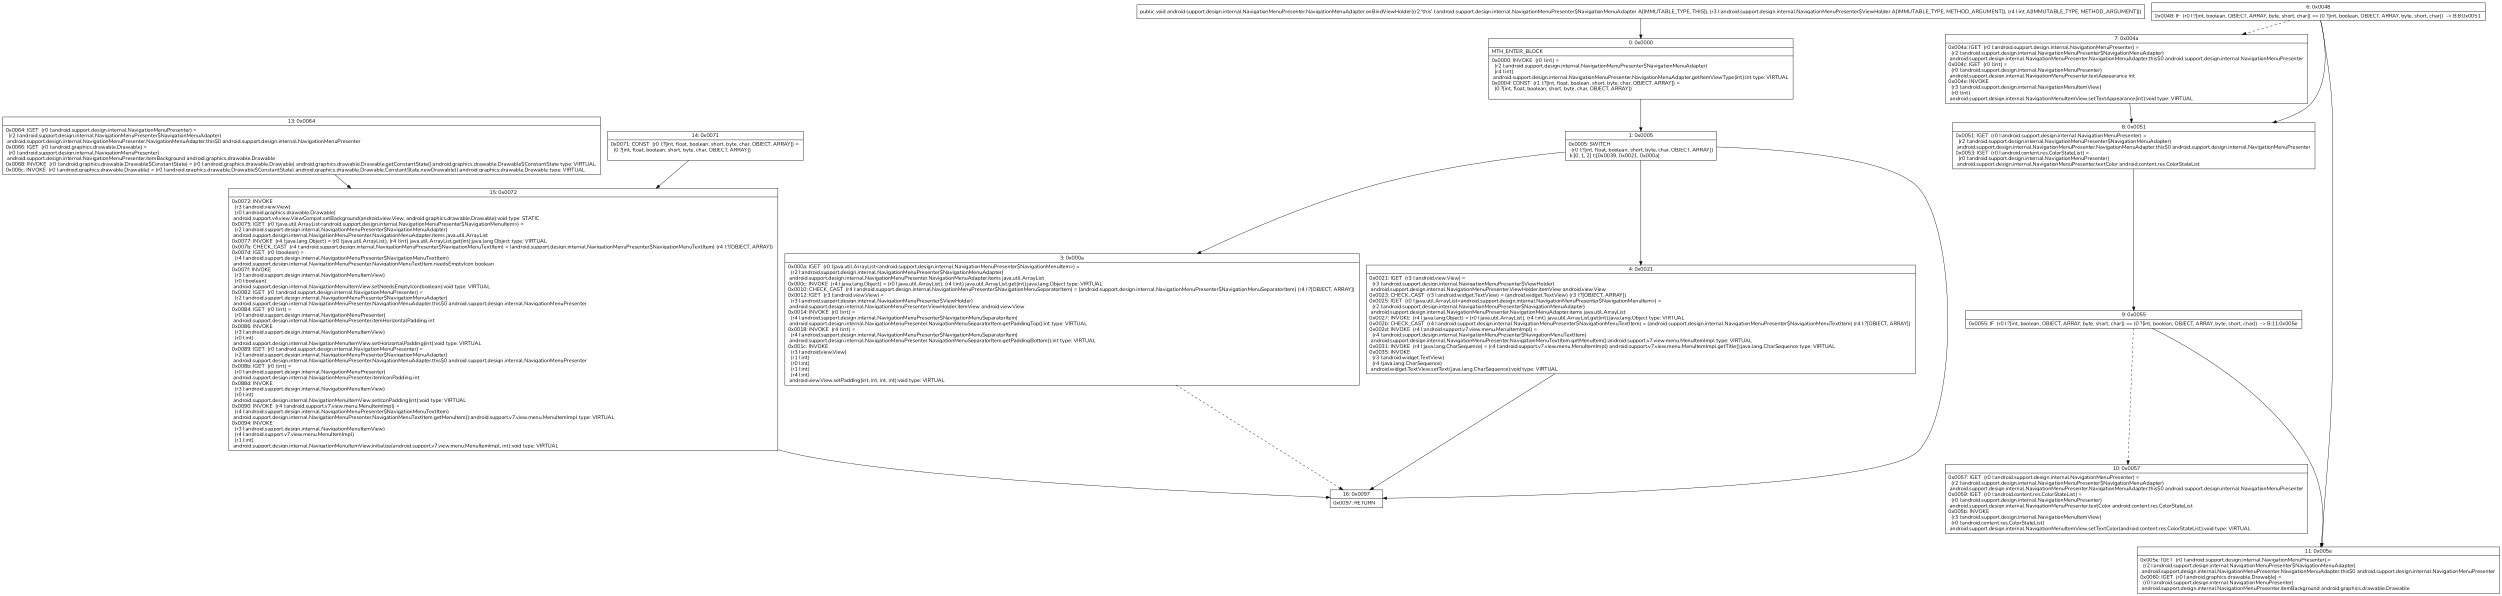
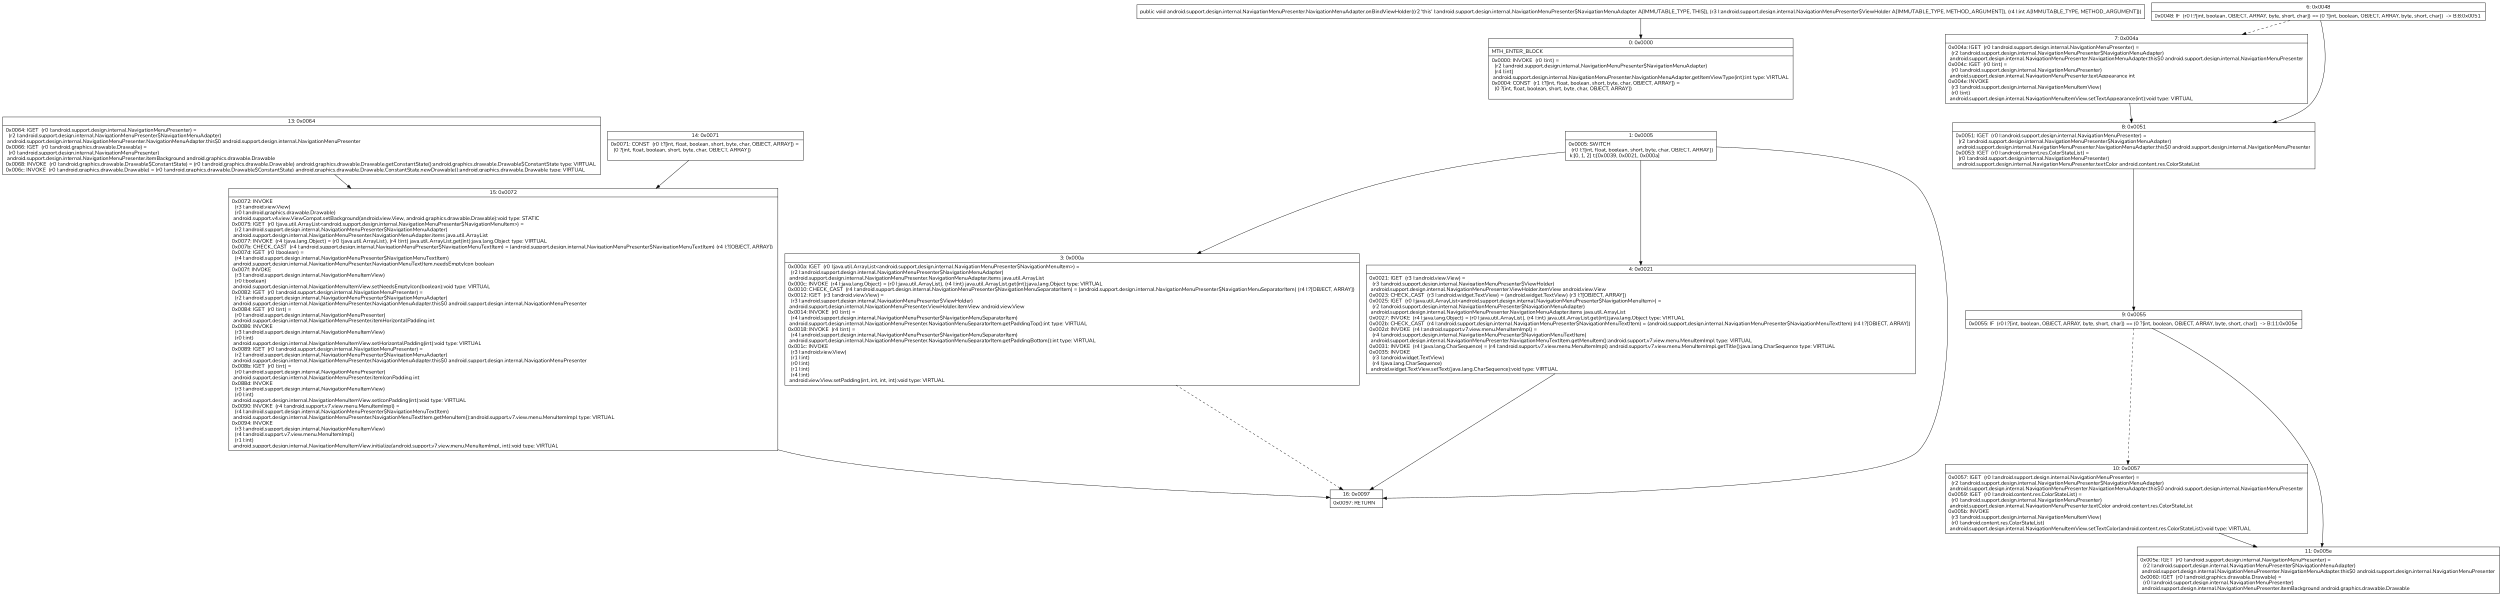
(1641, 113) -> none
(2333, 282) -> (2236, 539)
